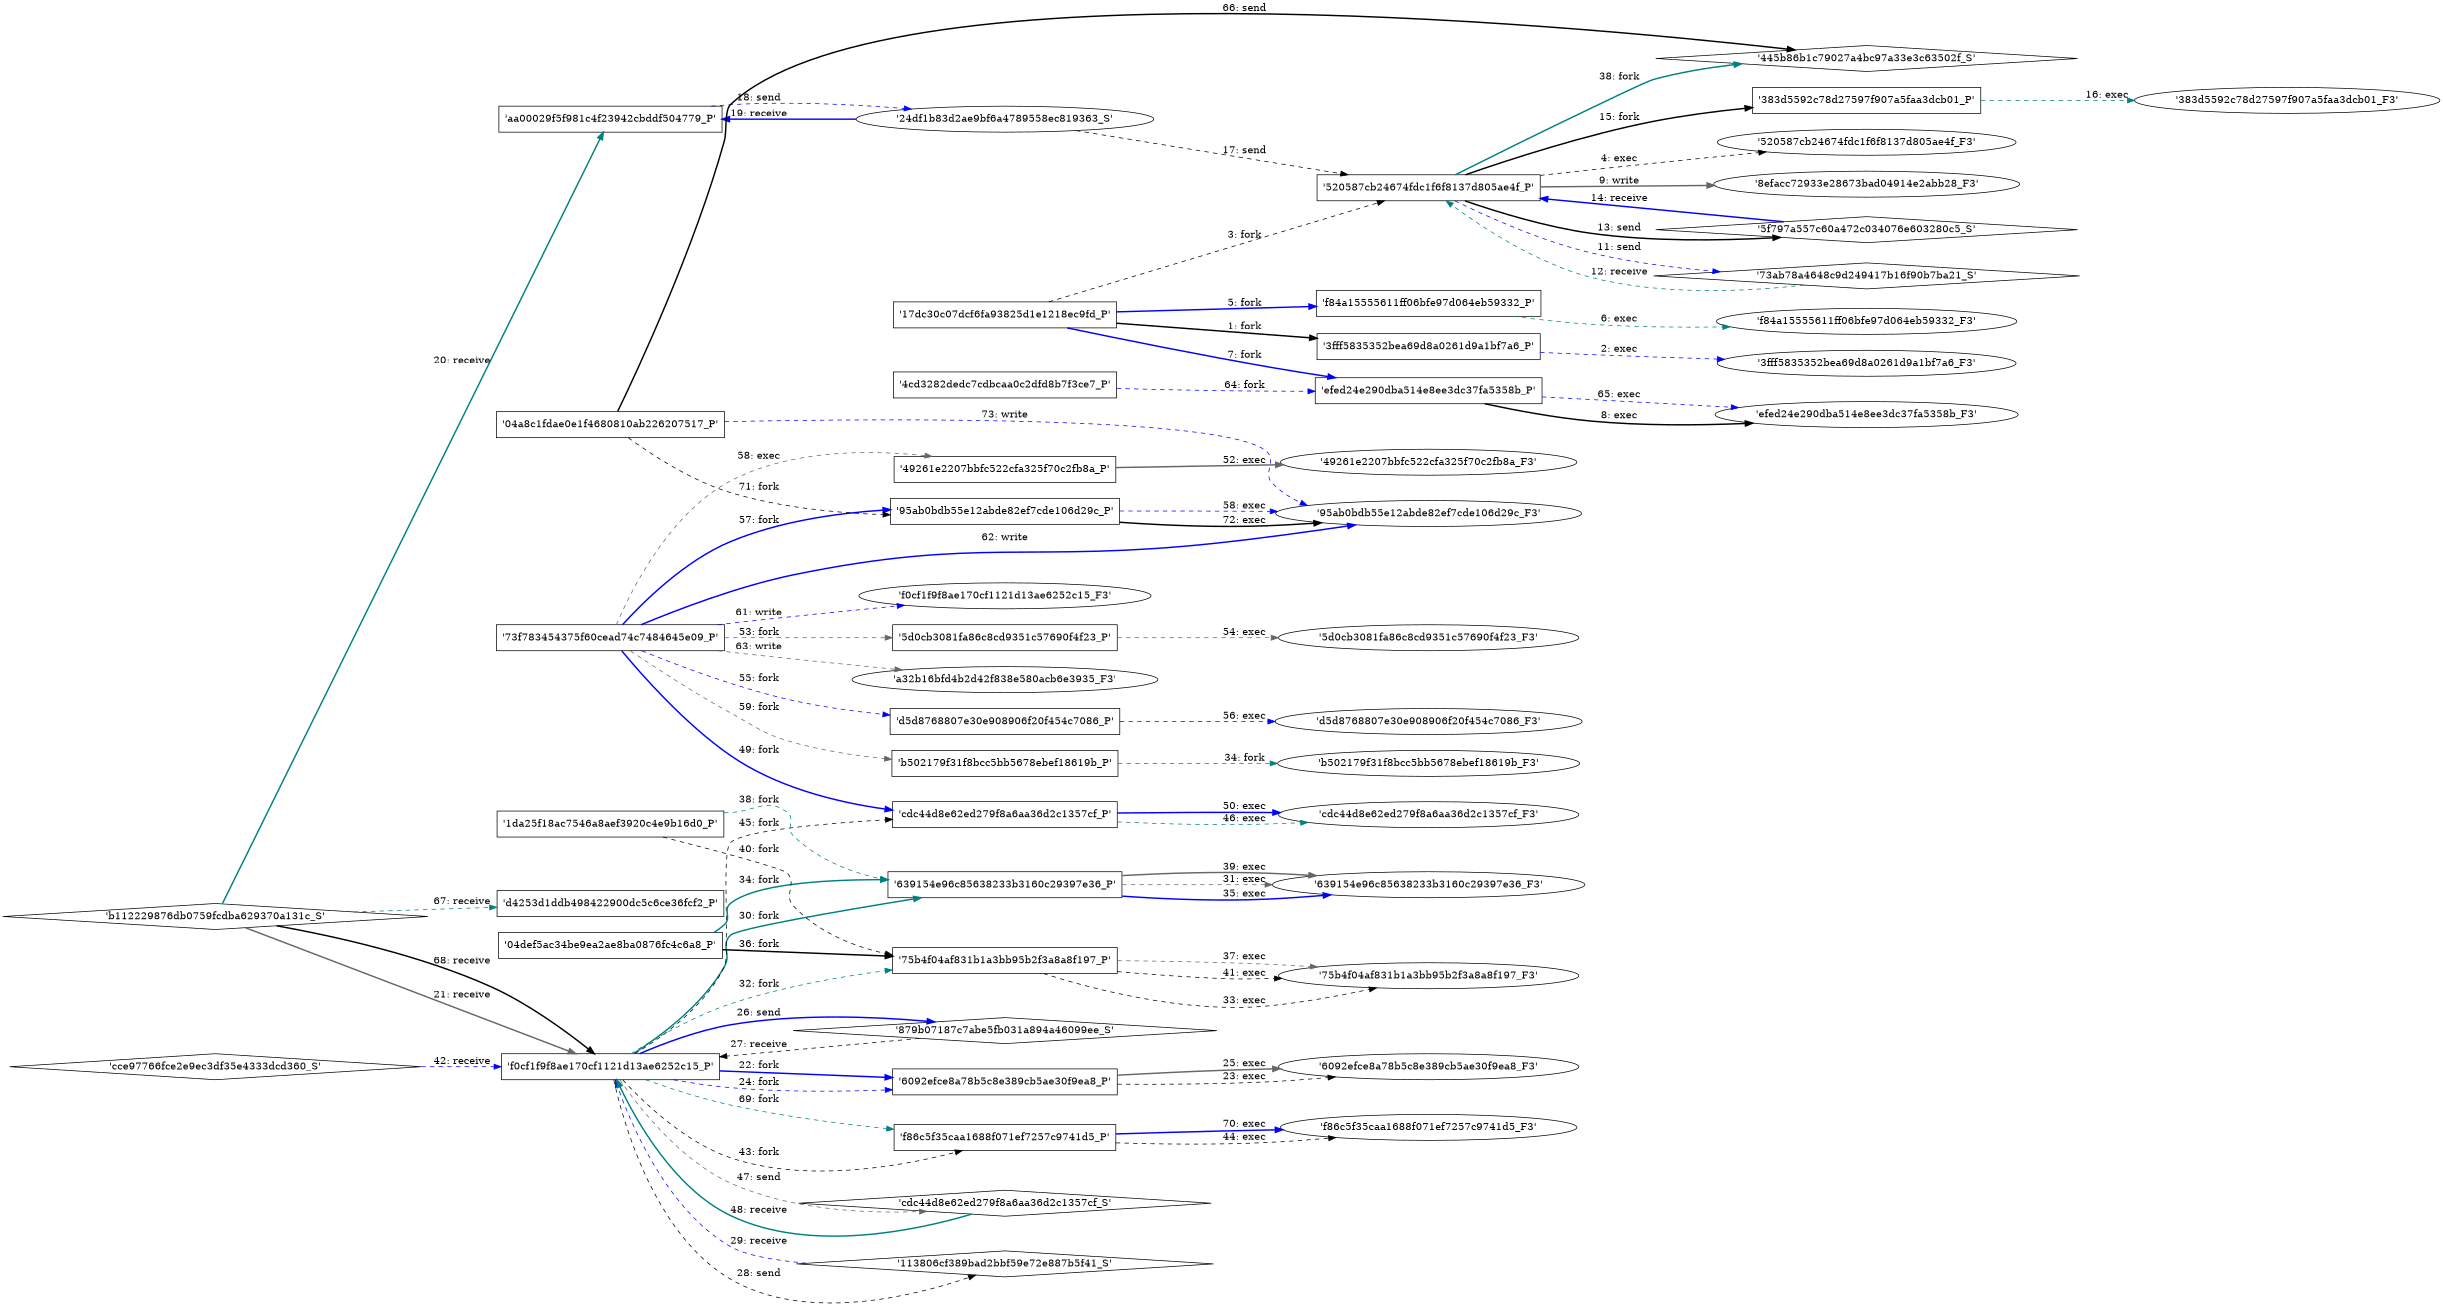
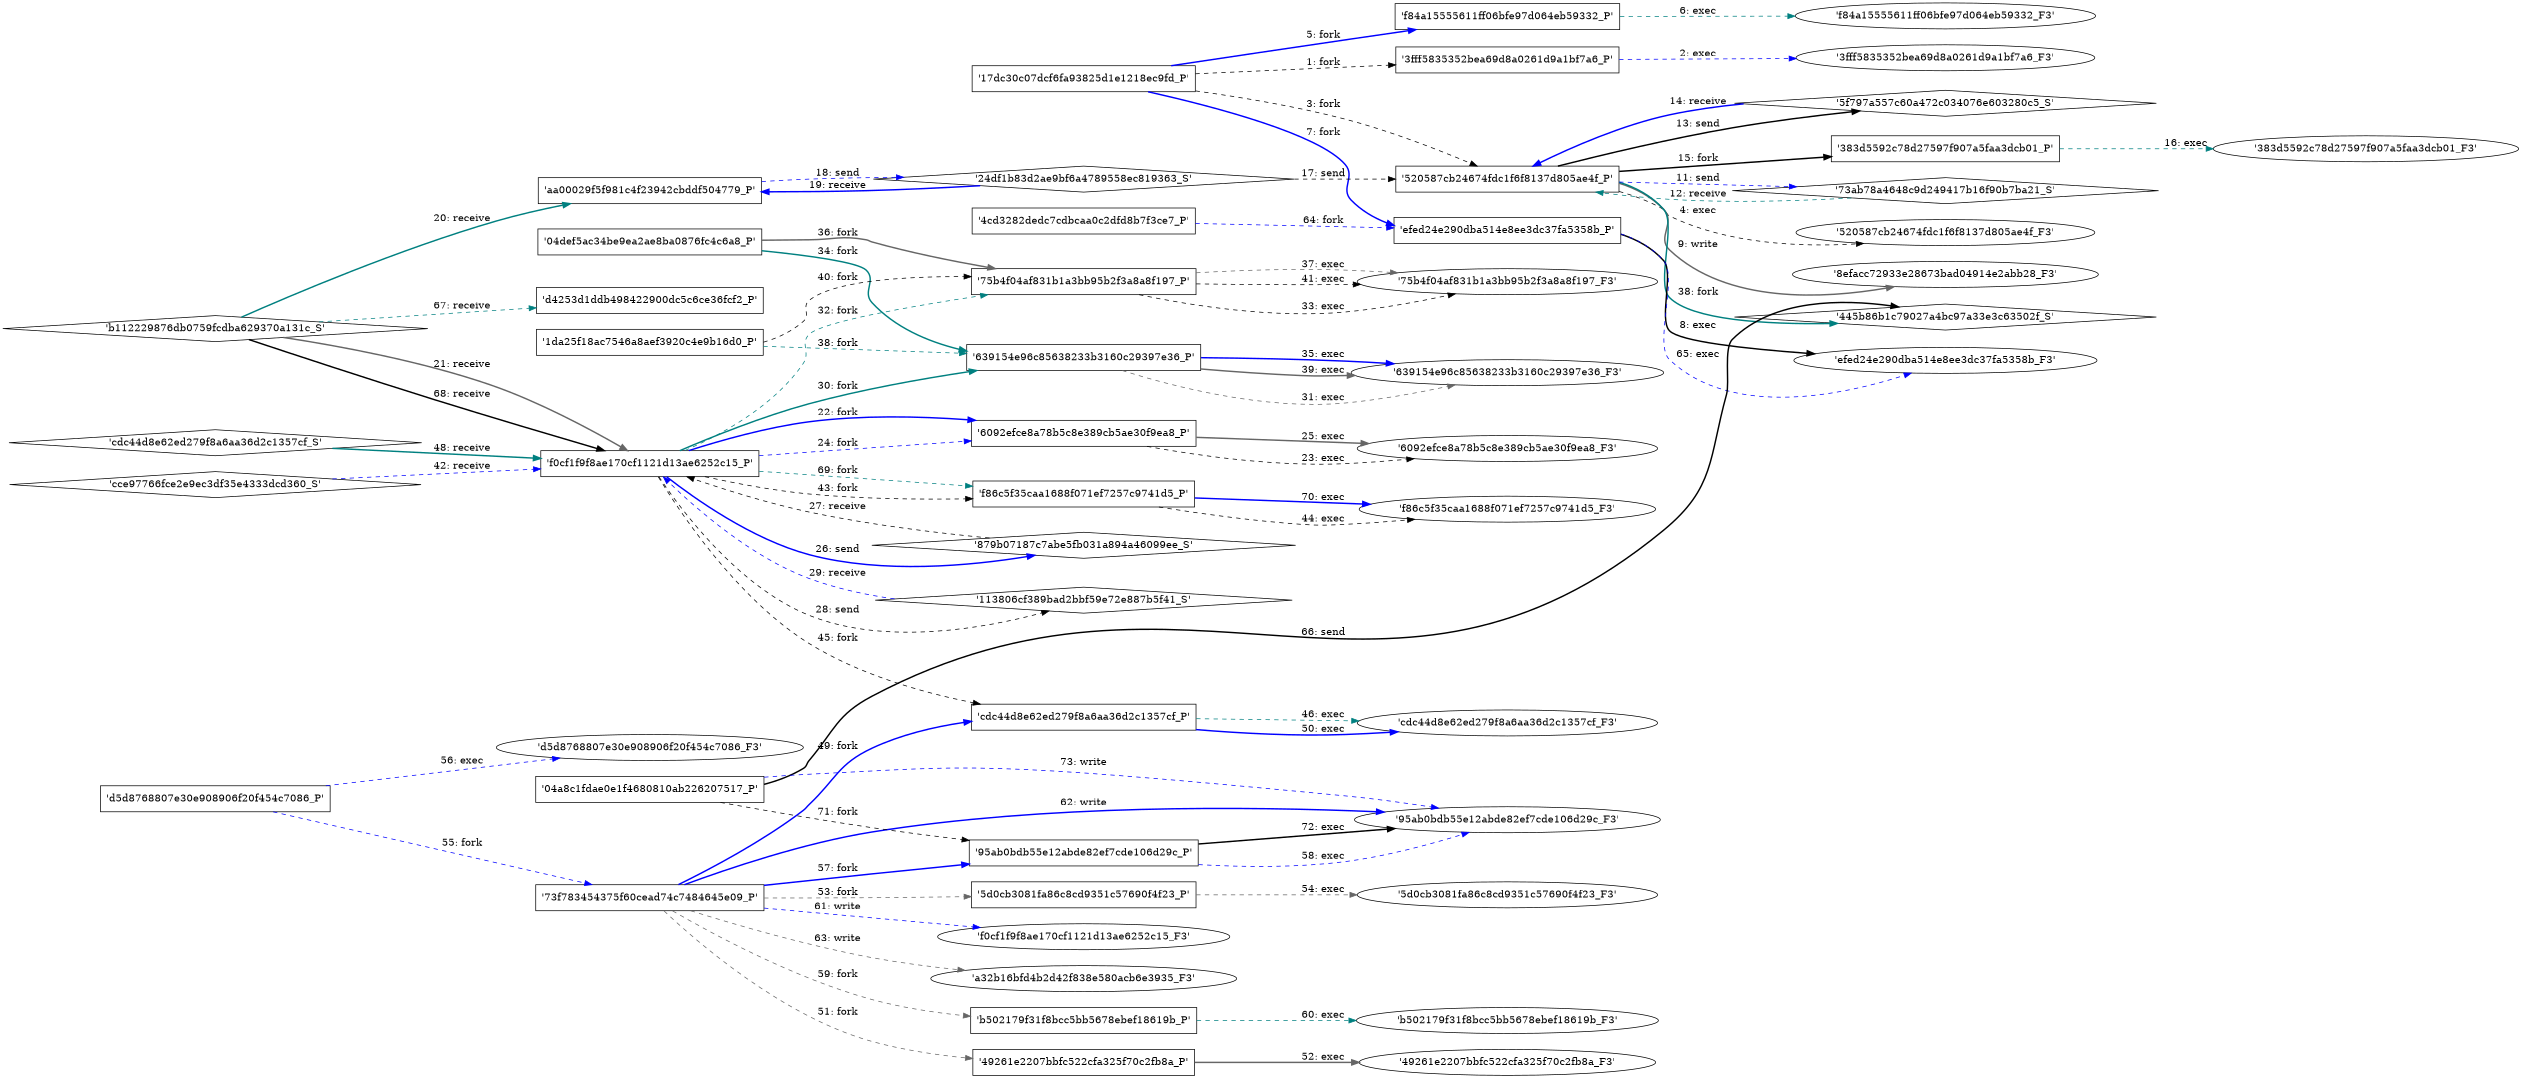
(1005, 119) -> (1084, 179)
(1213, 331) -> (1292, 69)
(759, 456) -> (838, 1012)
(760, 692) -> (429, 847)
(1245, 758) -> (1323, 1015)
(804, 953) -> (876, 243)
(749, 1190) -> none
